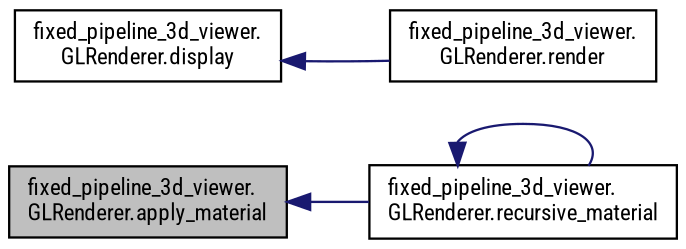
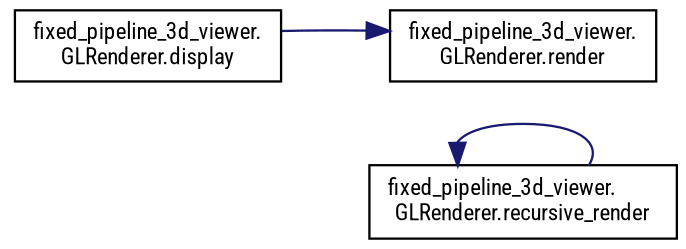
(347, 61) -> (324, 30)
(148, 202) -> none
(523, 202) -> (523, 202)
